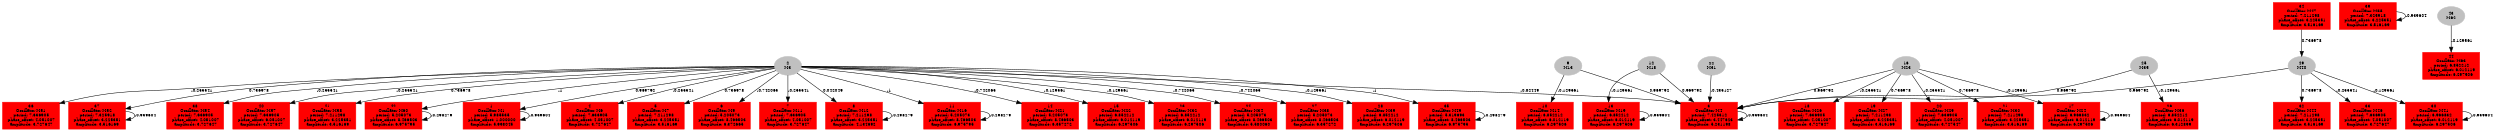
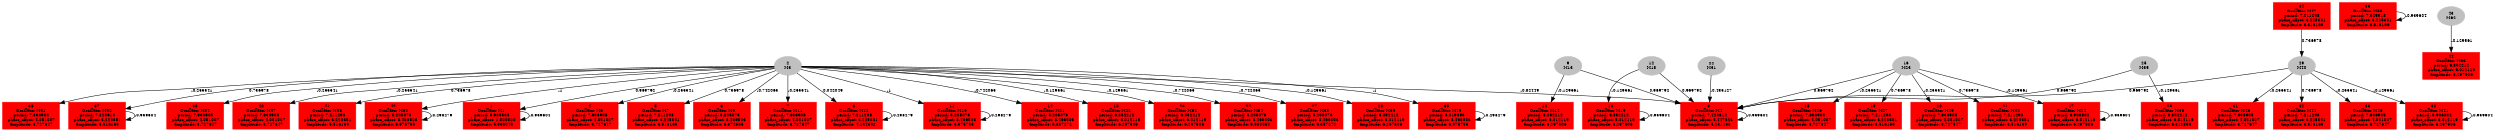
none -> (2236, 116)
(261, 120) -> (261, 120)
